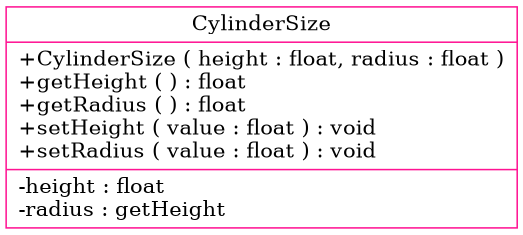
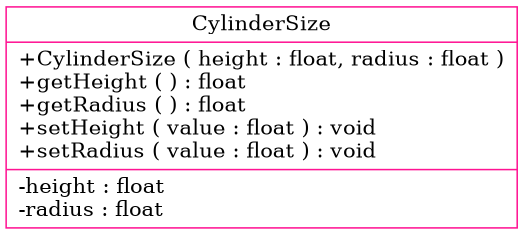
(123, 209) -> (91, 209)
